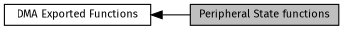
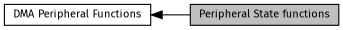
(78, 15) -> (78, 15)
